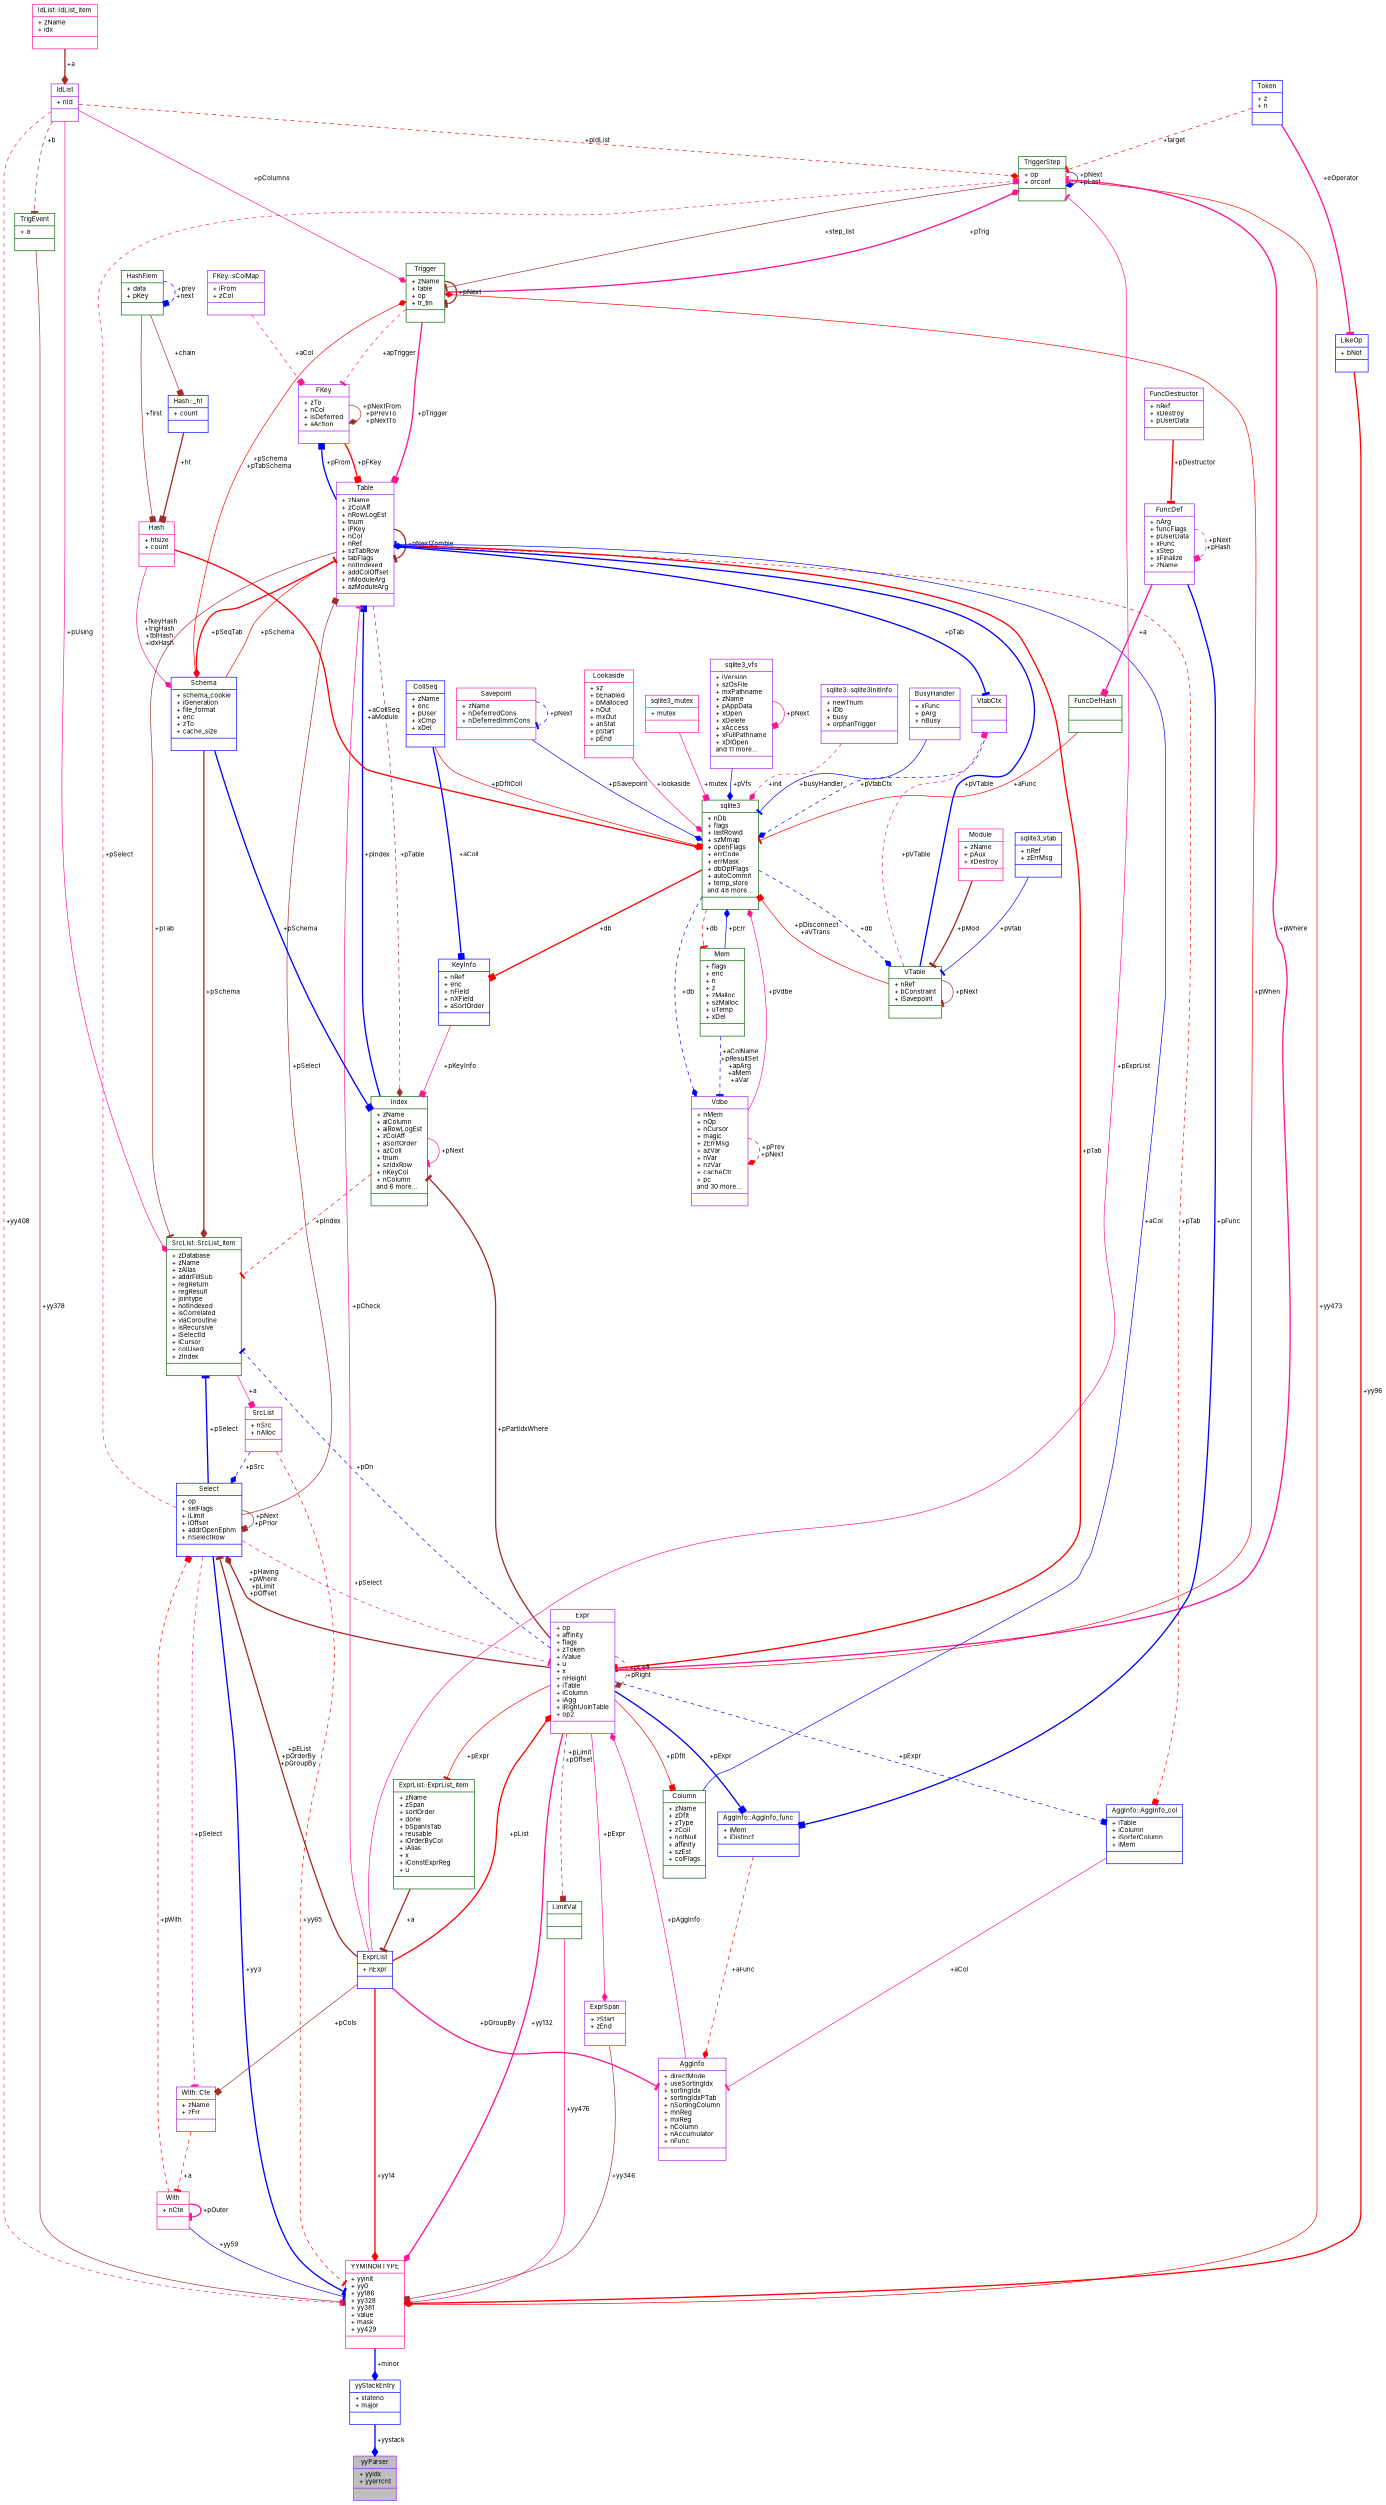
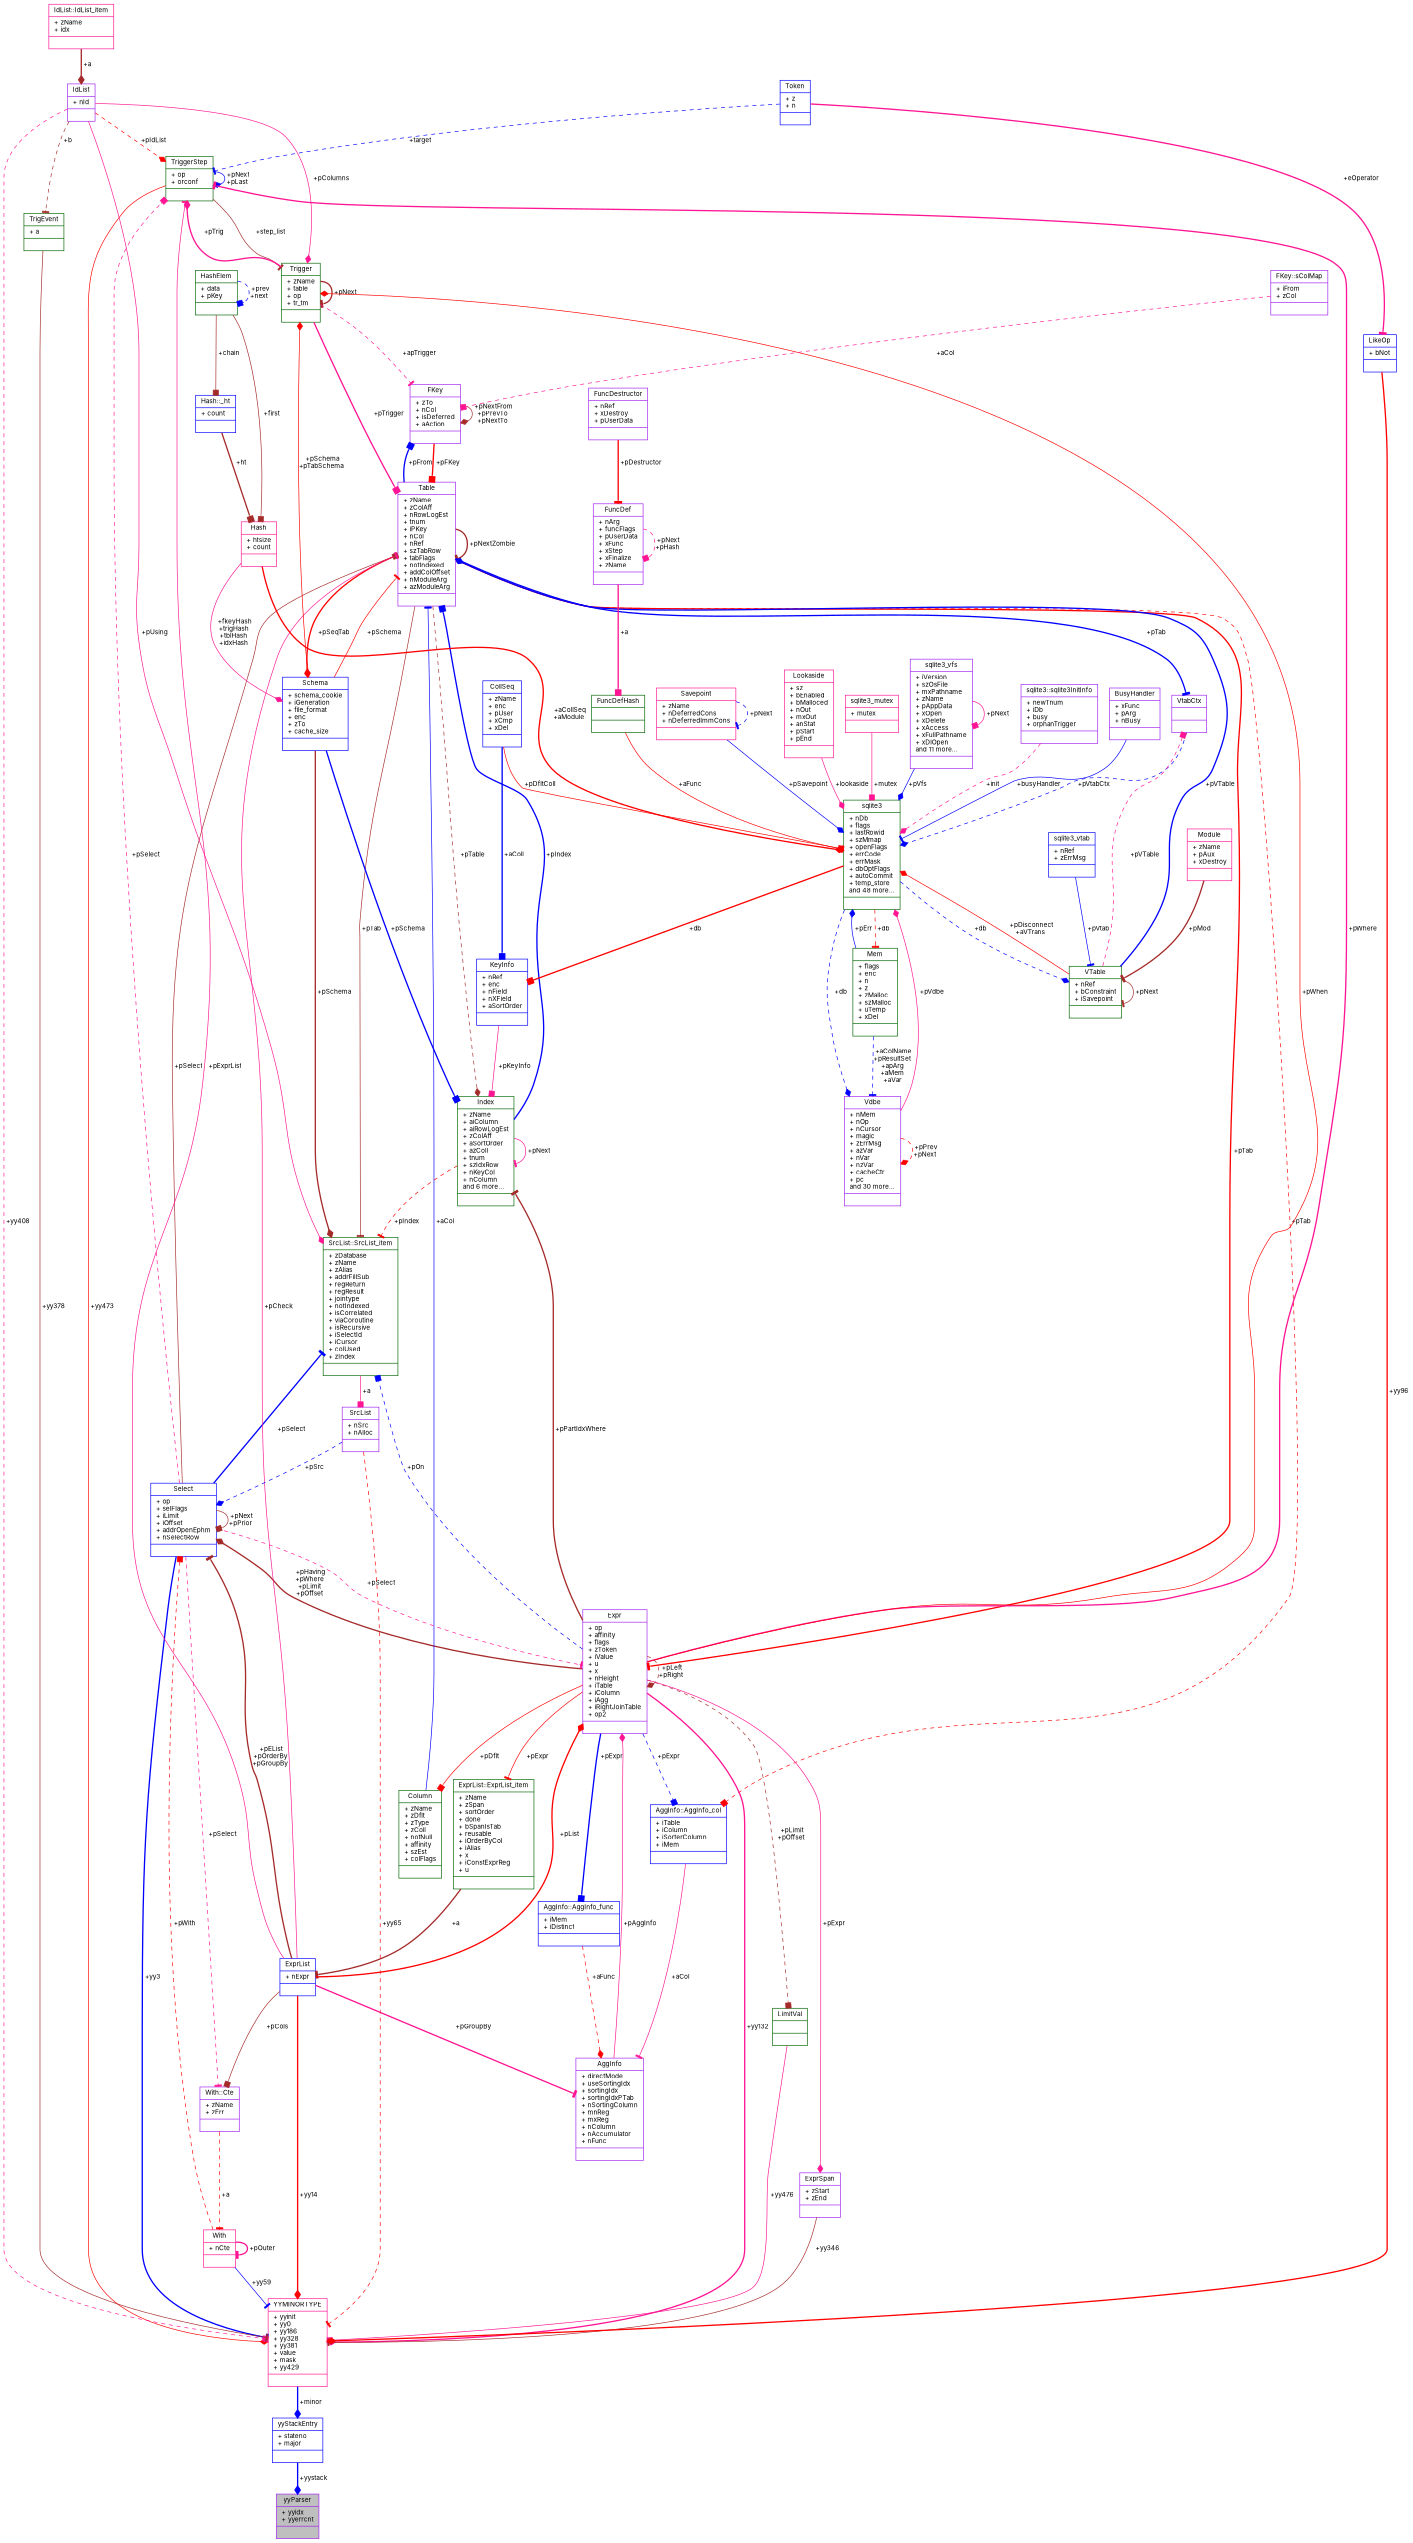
(1161, 139) -> (497, 127)
(818, 953) -> (989, 923)
(1213, 1318) -> none
(390, 1507) -> (453, 1535)
(586, 2232) -> (665, 2322)
